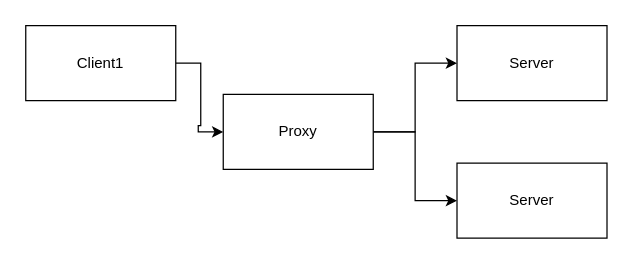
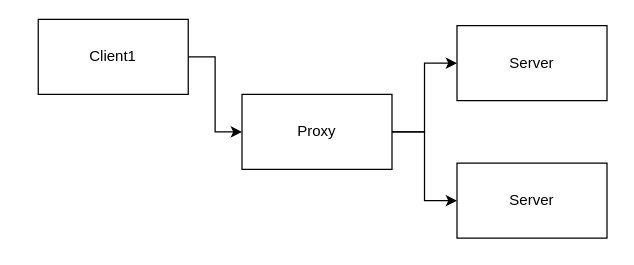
(101, 63) -> (113, 57)
(298, 132) -> (317, 132)
